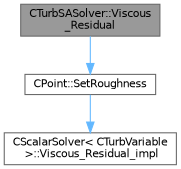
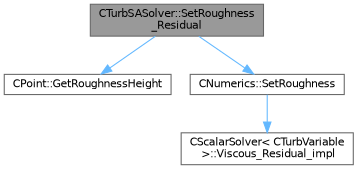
(90, 20) -> (177, 20)
none -> (88, 84)
(90, 84) -> (267, 84)
